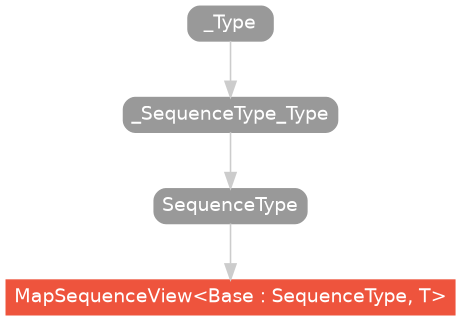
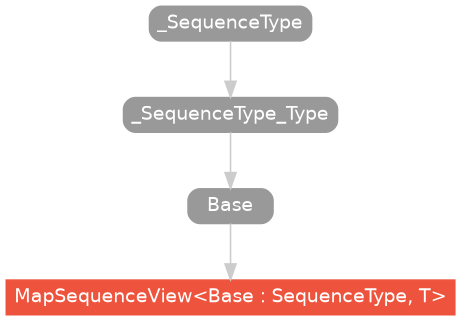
(231, 24) -> (231, 24)
(231, 206) -> (231, 206)
